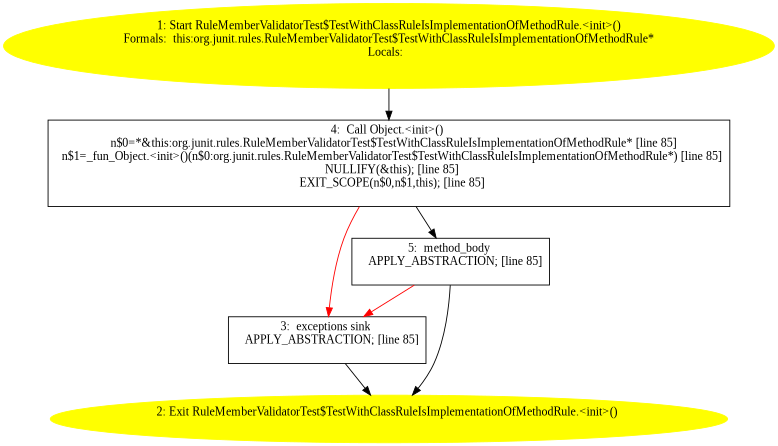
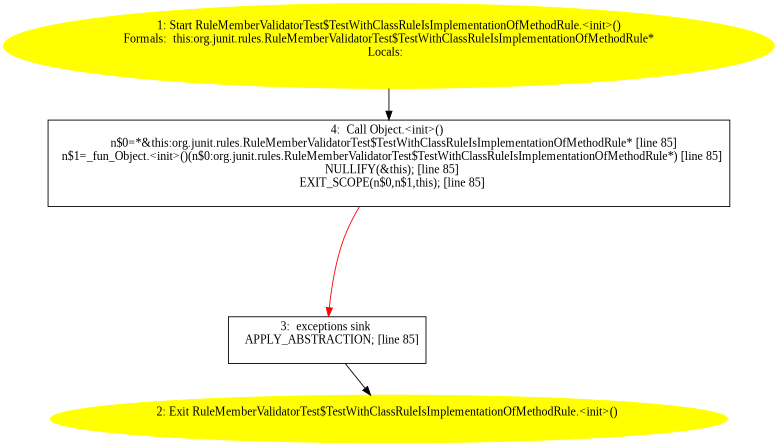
(451, 262) -> none
